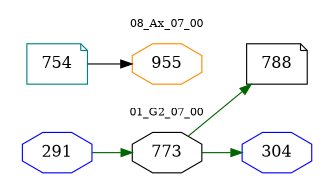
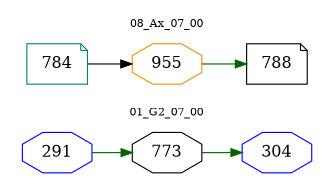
(57, 64) -> (57, 64)
(215, 114) -> (218, 64)
